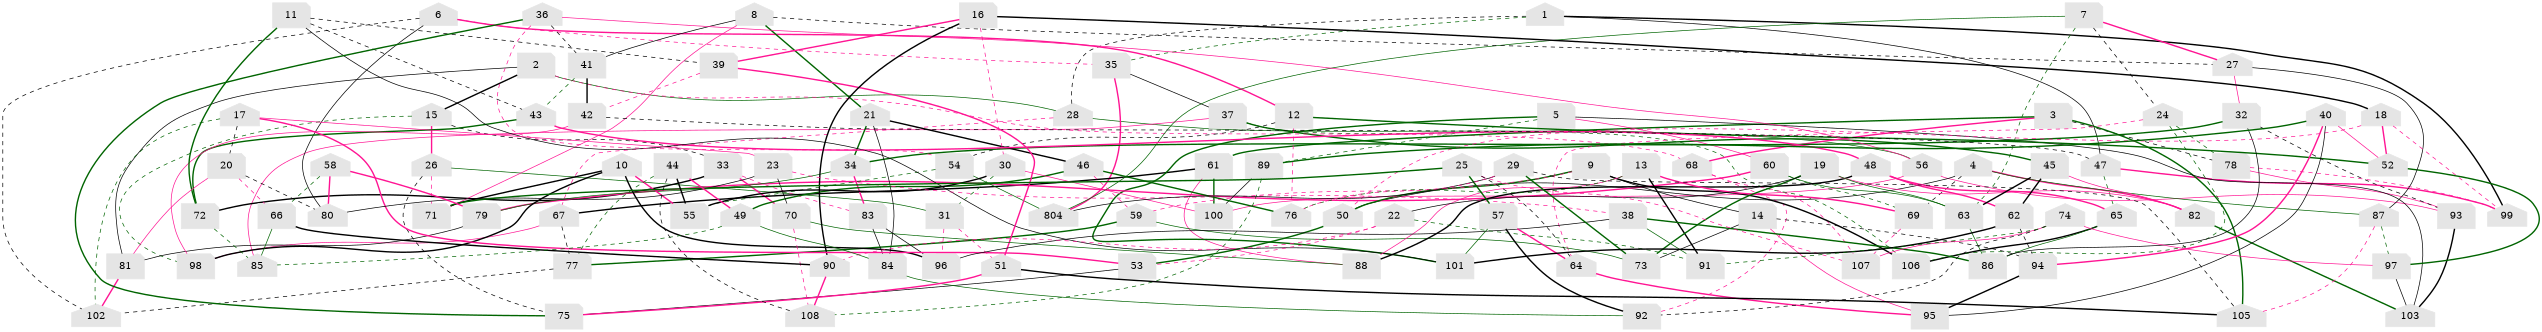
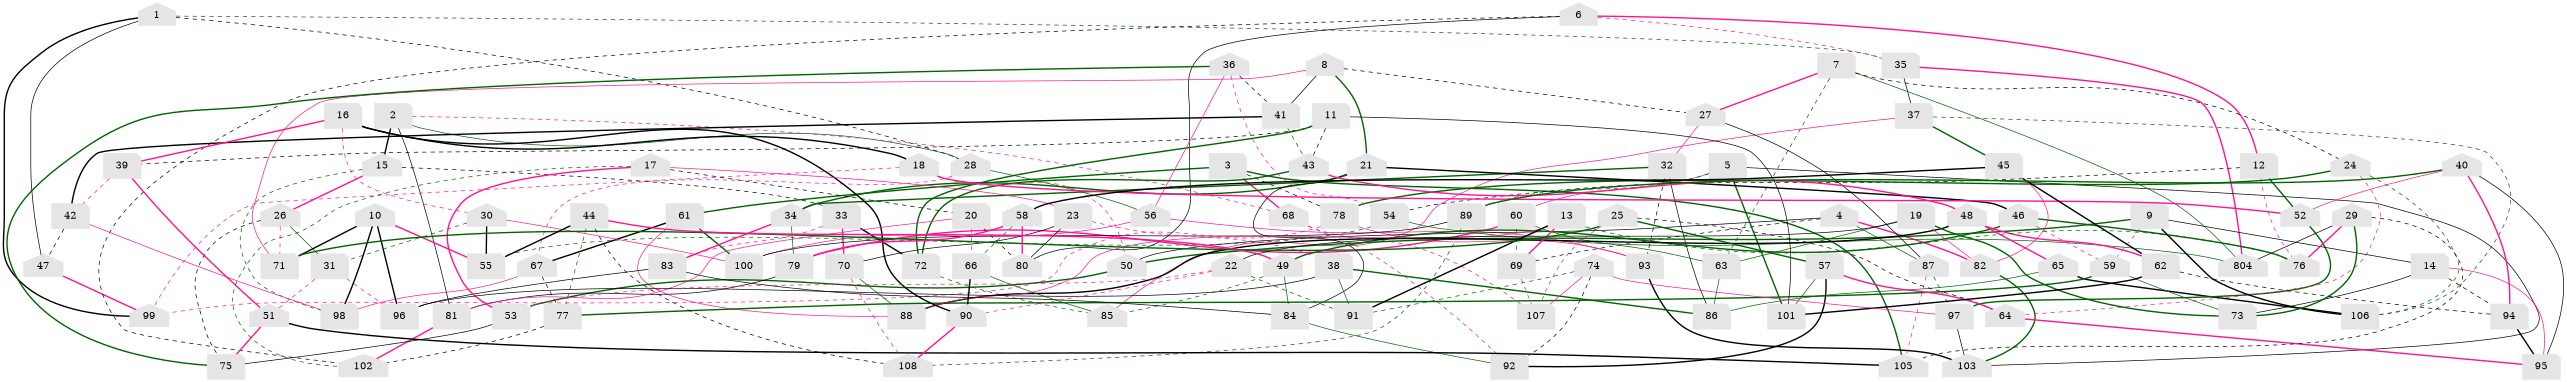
(2202, 145) -> (1844, 181)
(2106, 183) -> none
(1399, 191) -> (2327, 240)
(1996, 197) -> (1509, 180)
